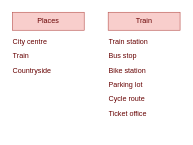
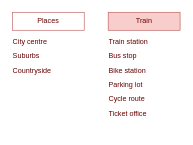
(48, 21) -> (48, 21)
(34, 44) -> (34, 44)
